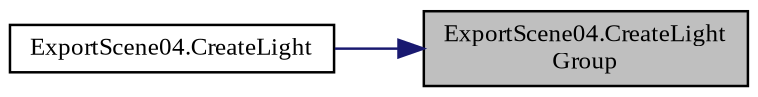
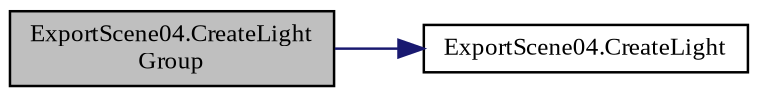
(366, 49) -> (366, 49)
